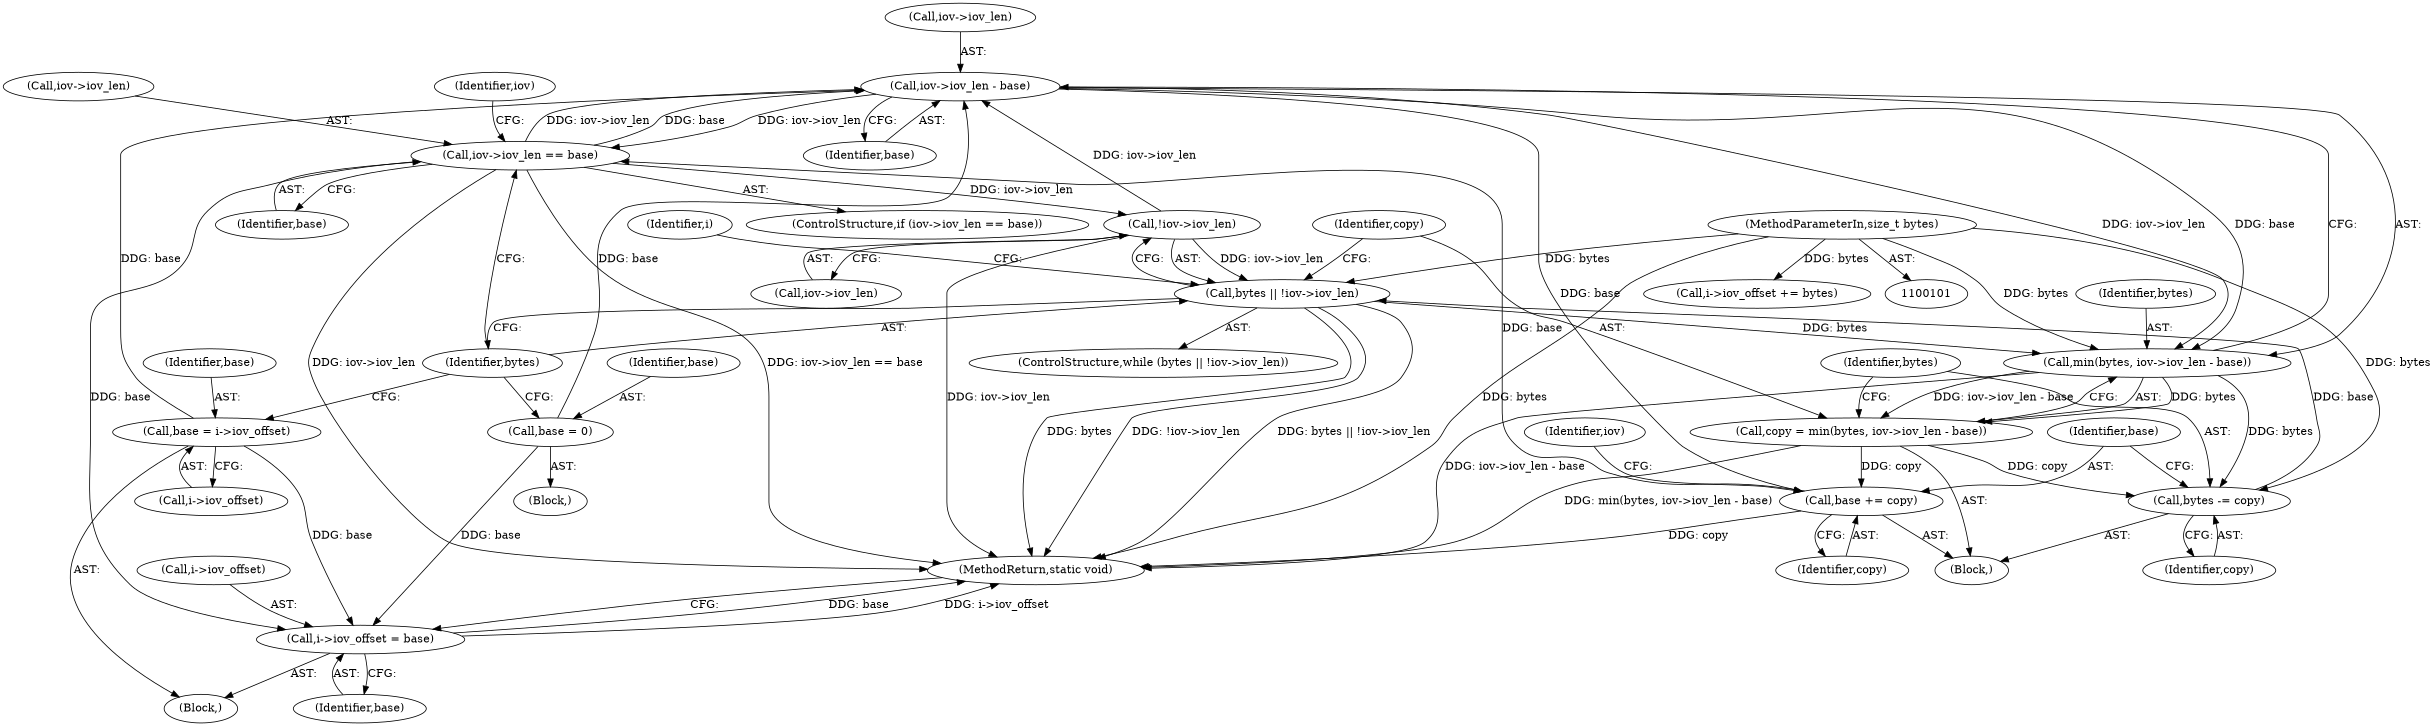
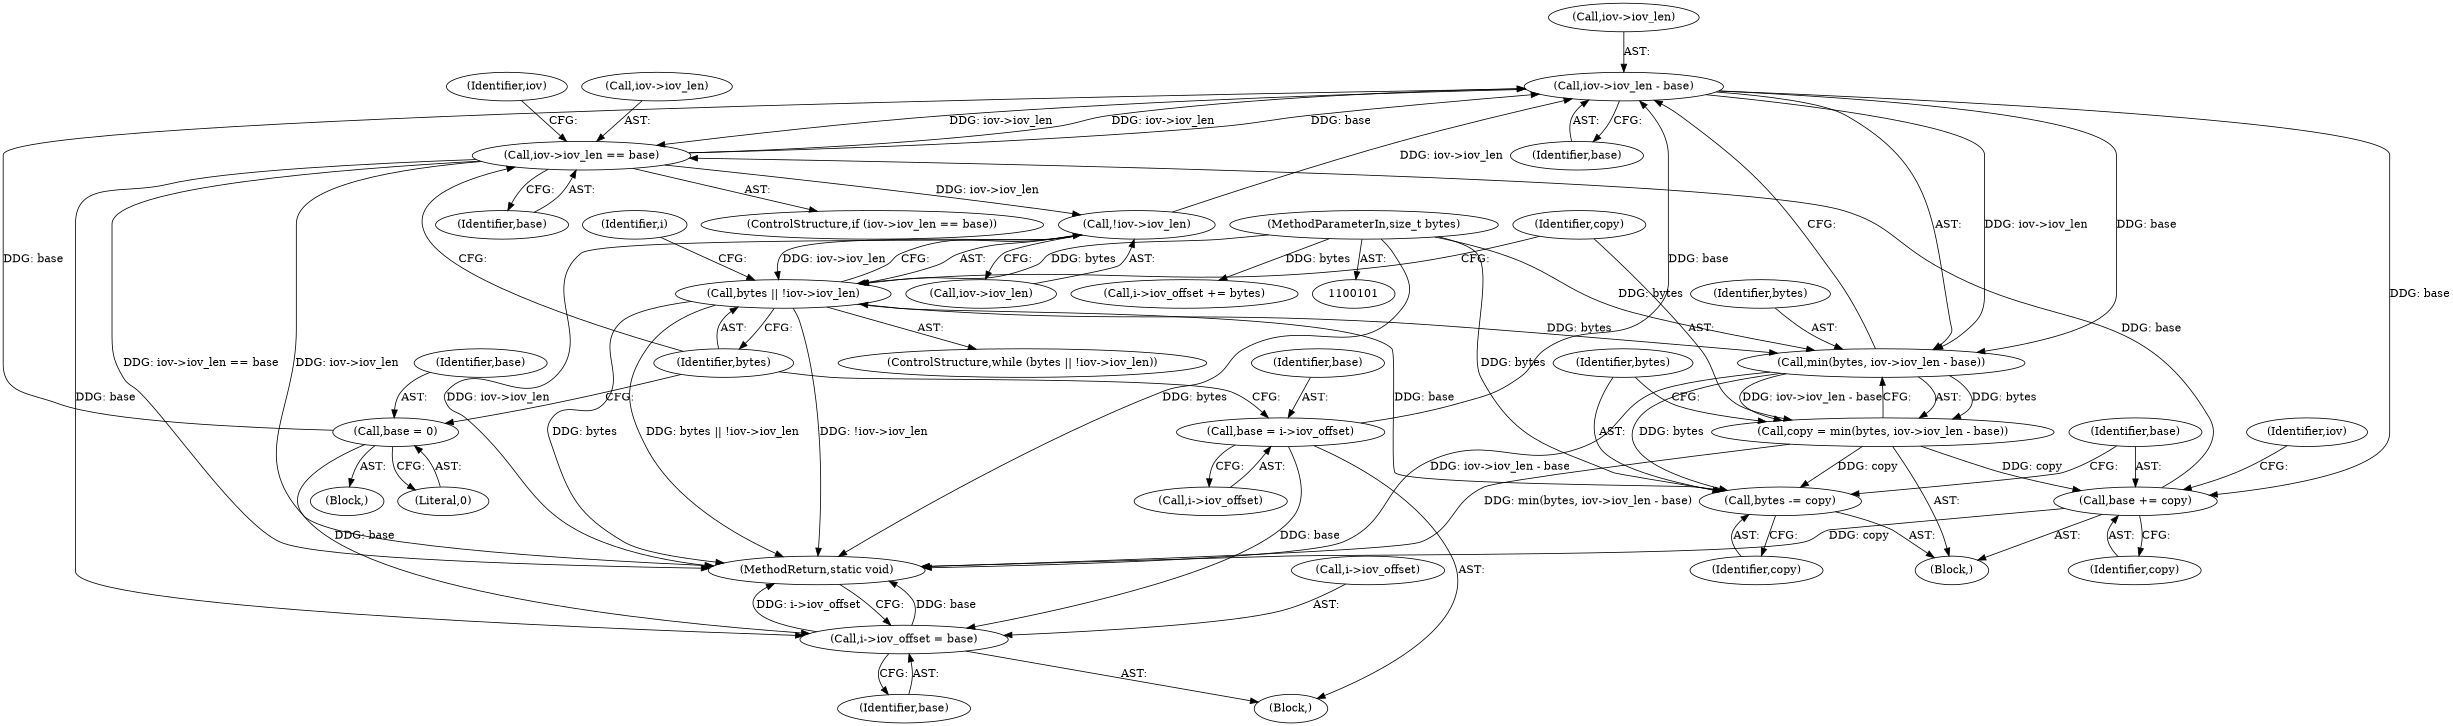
none -> (443, 501)
